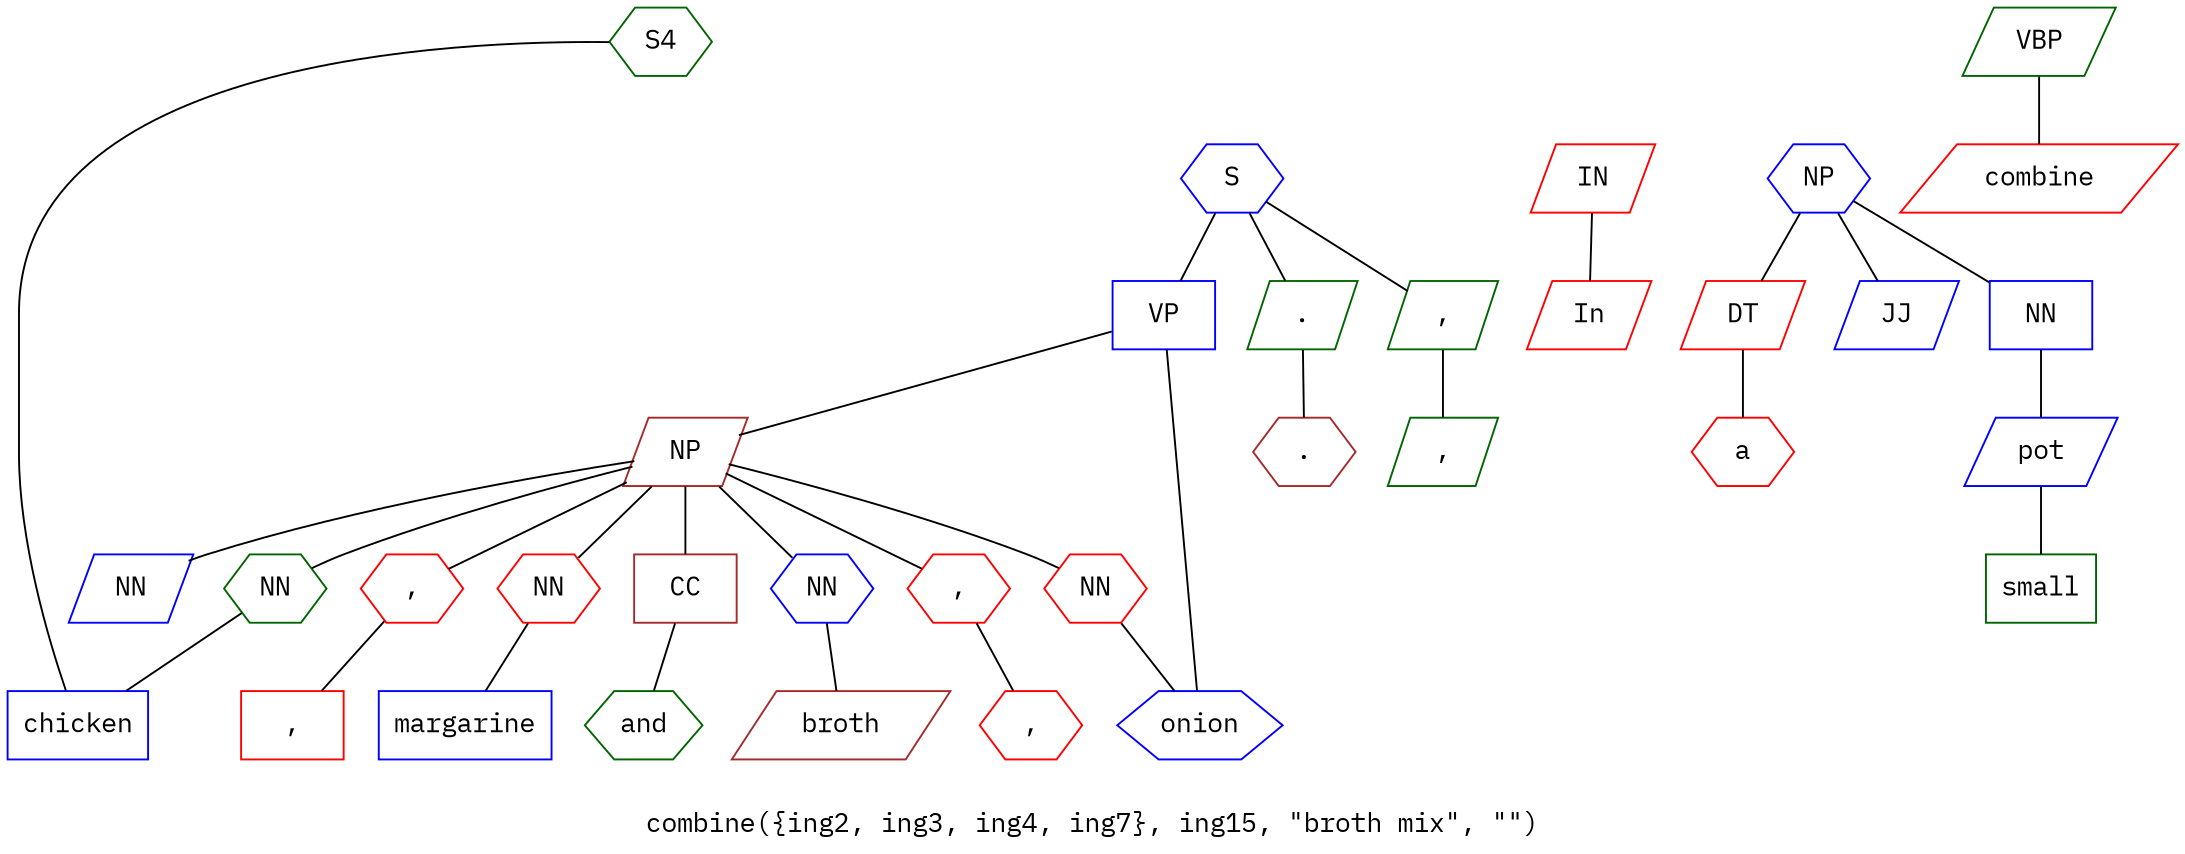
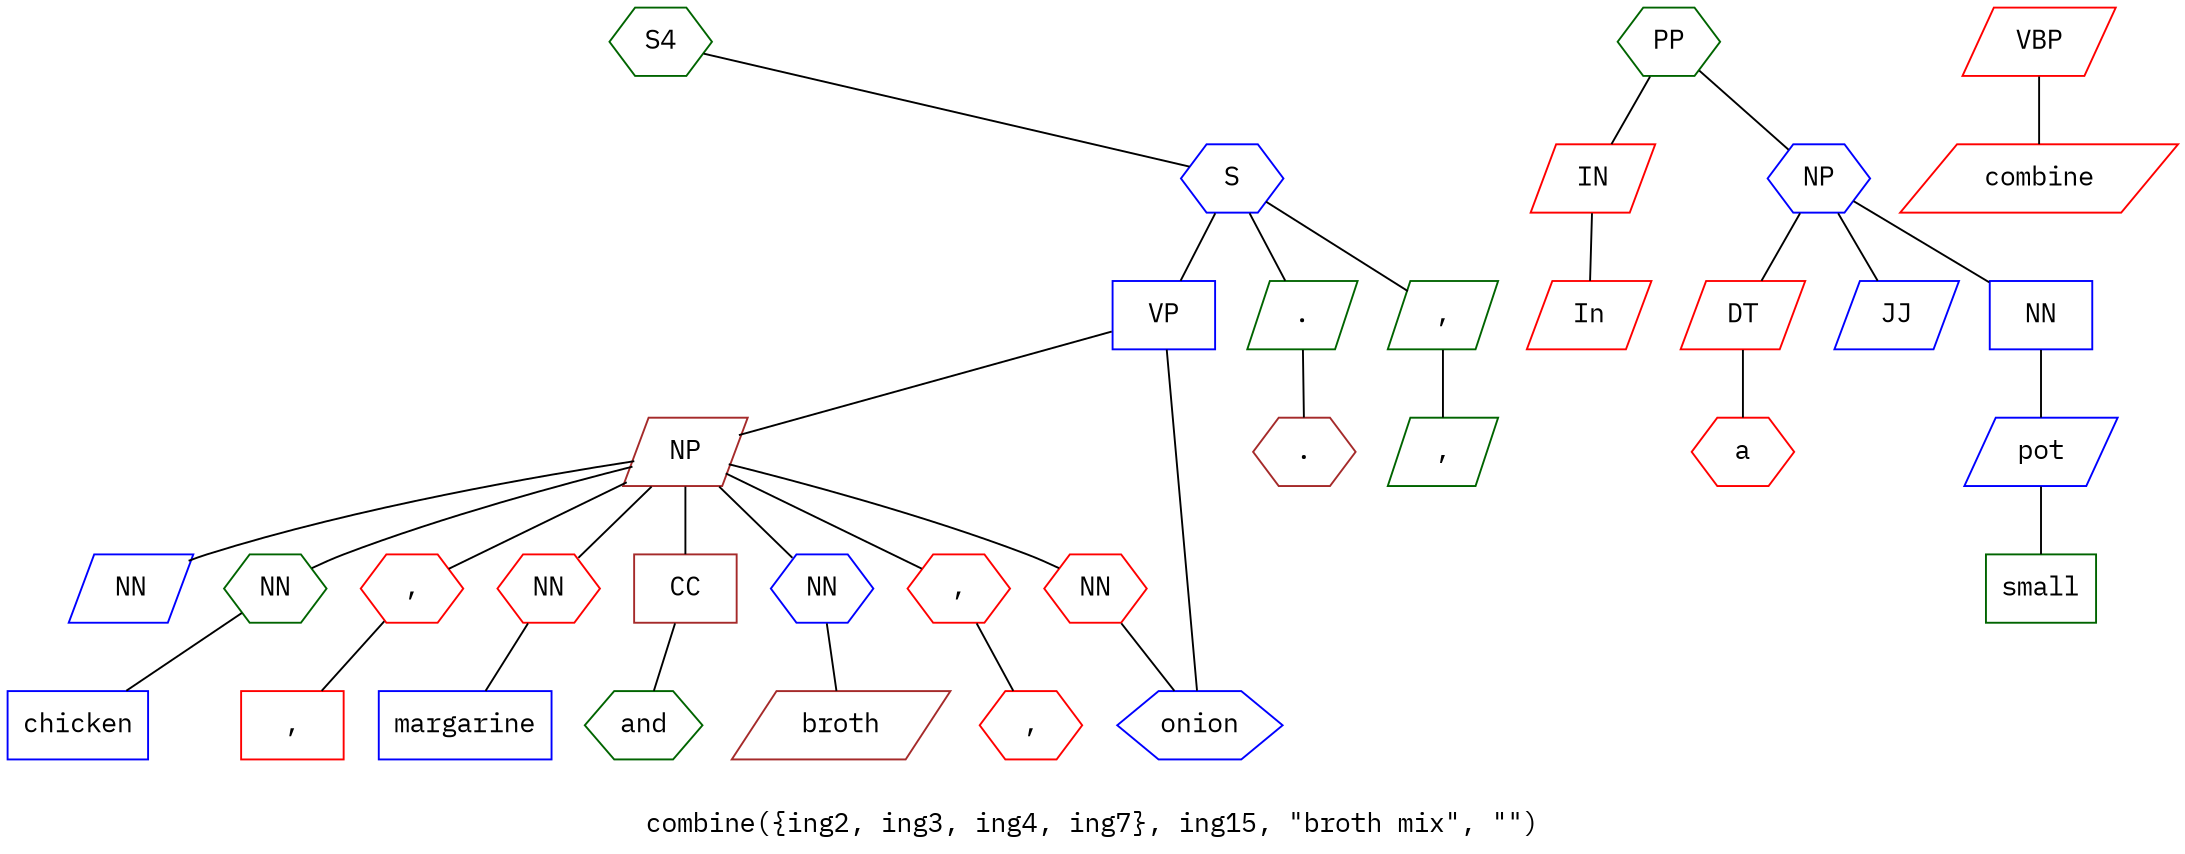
none -> (1669, 42)
(2039, 42) -> (2039, 42)
(86, 167) -> (947, 110)
